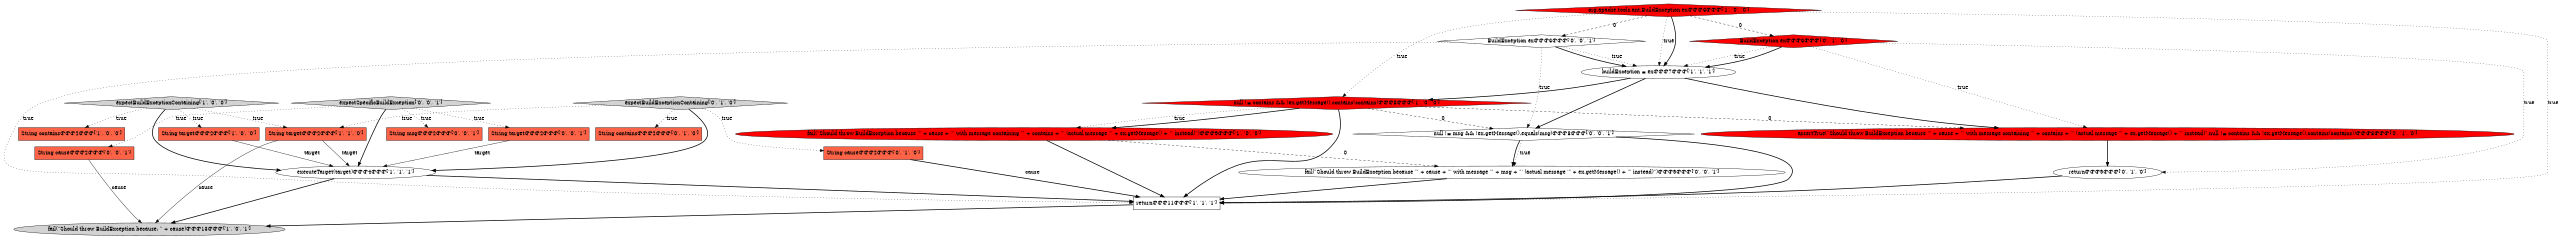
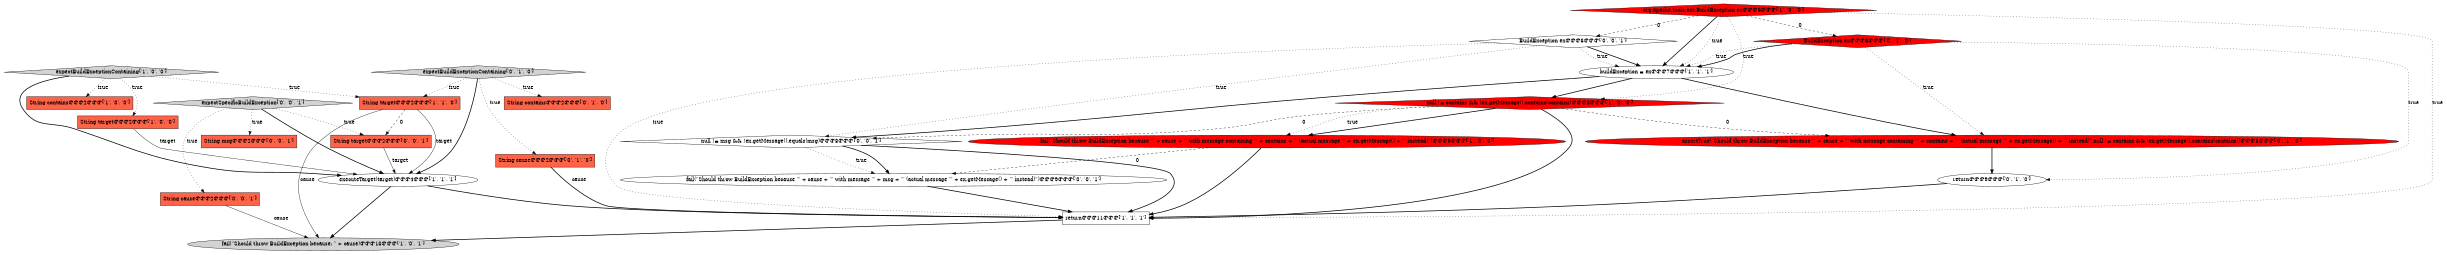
none -> (396, 121)
